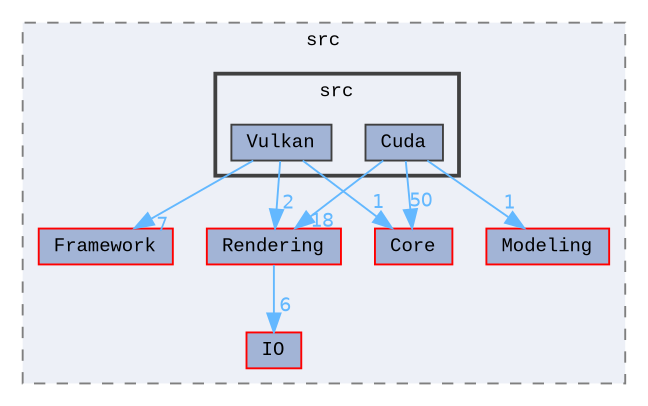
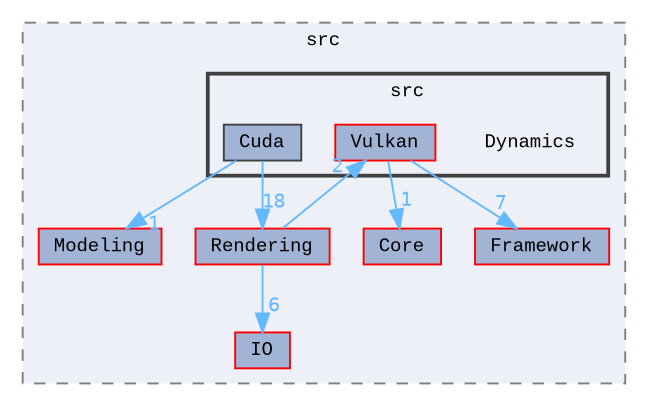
(281, 143) -> (385, 143)
none -> (531, 143)
(278, 188) -> (317, 200)
(408, 188) -> none
